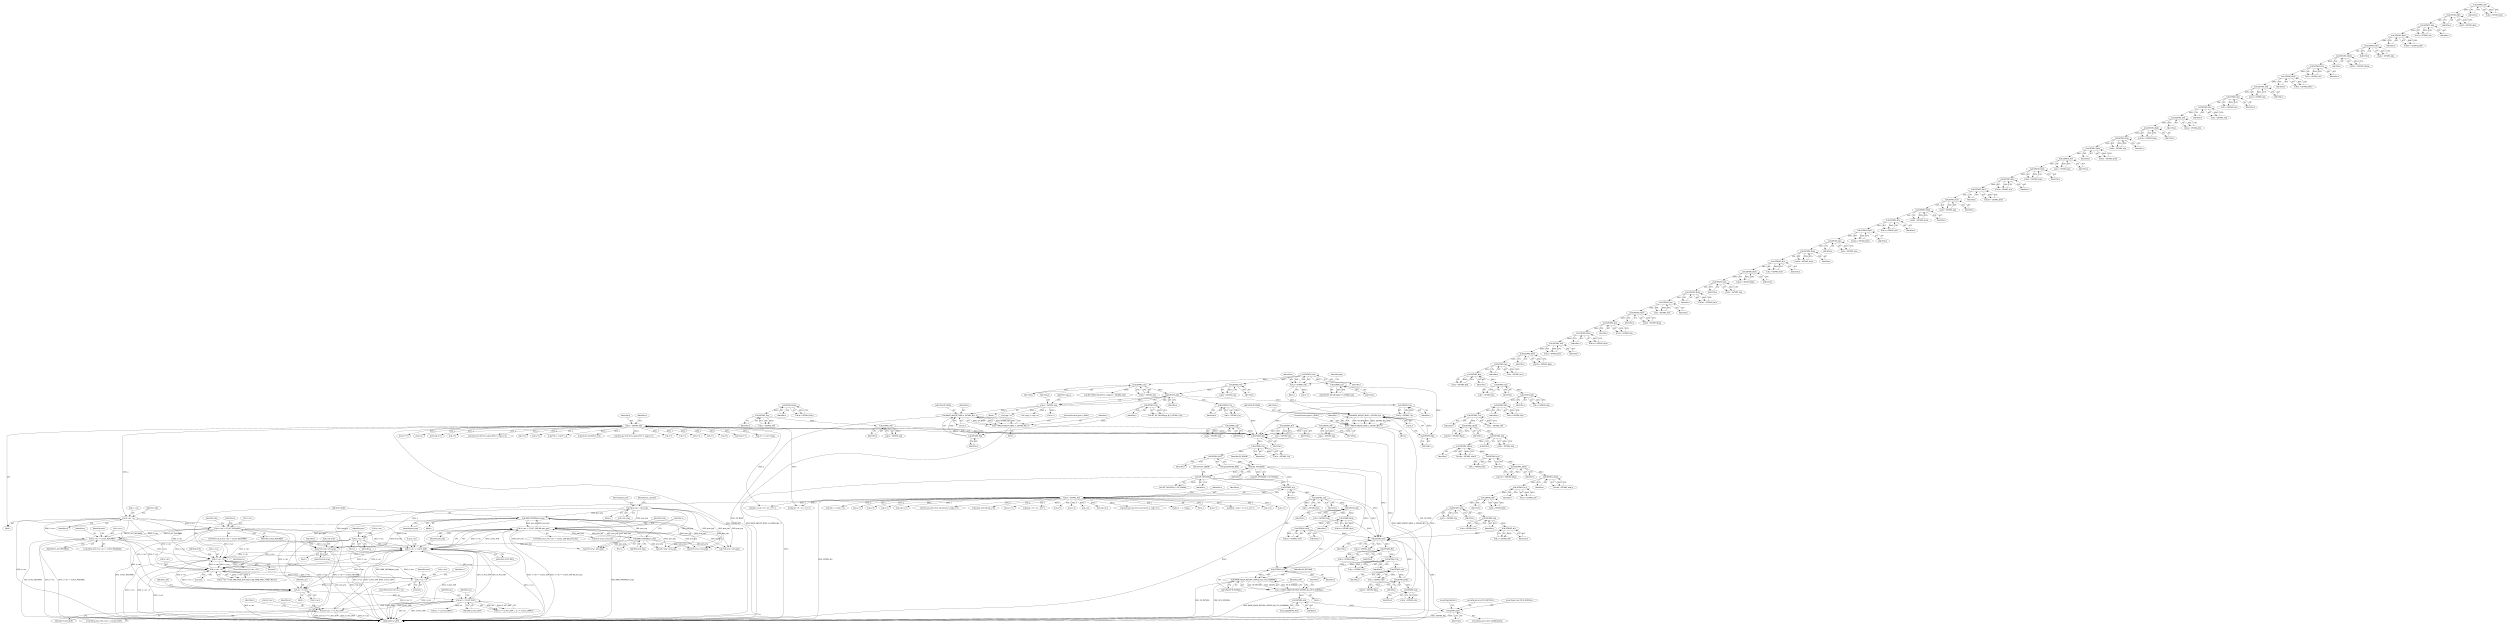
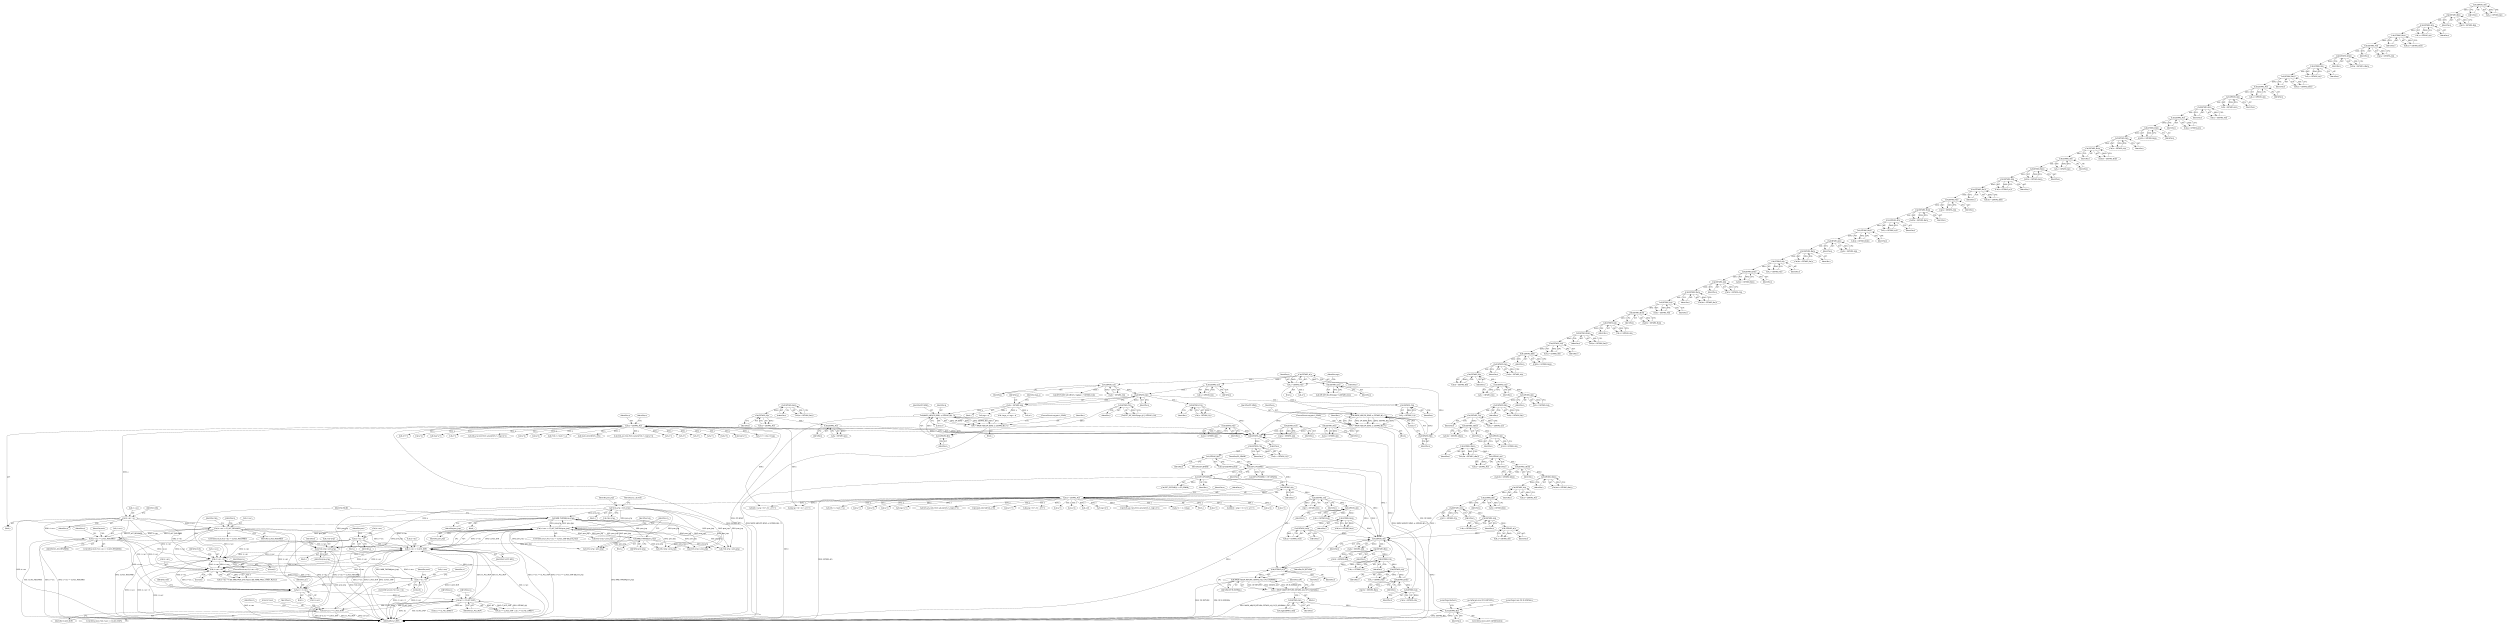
(515, 606) -> (520, 606)
